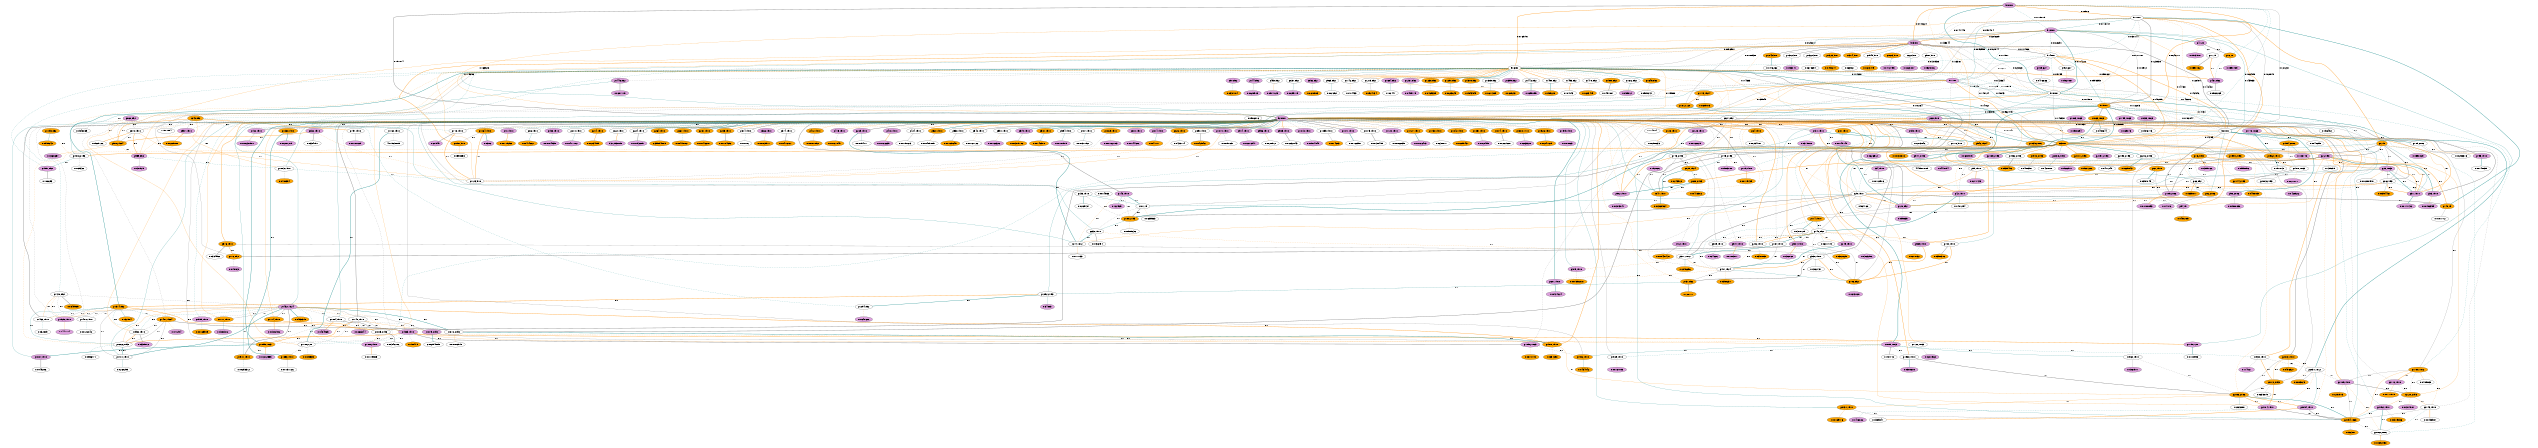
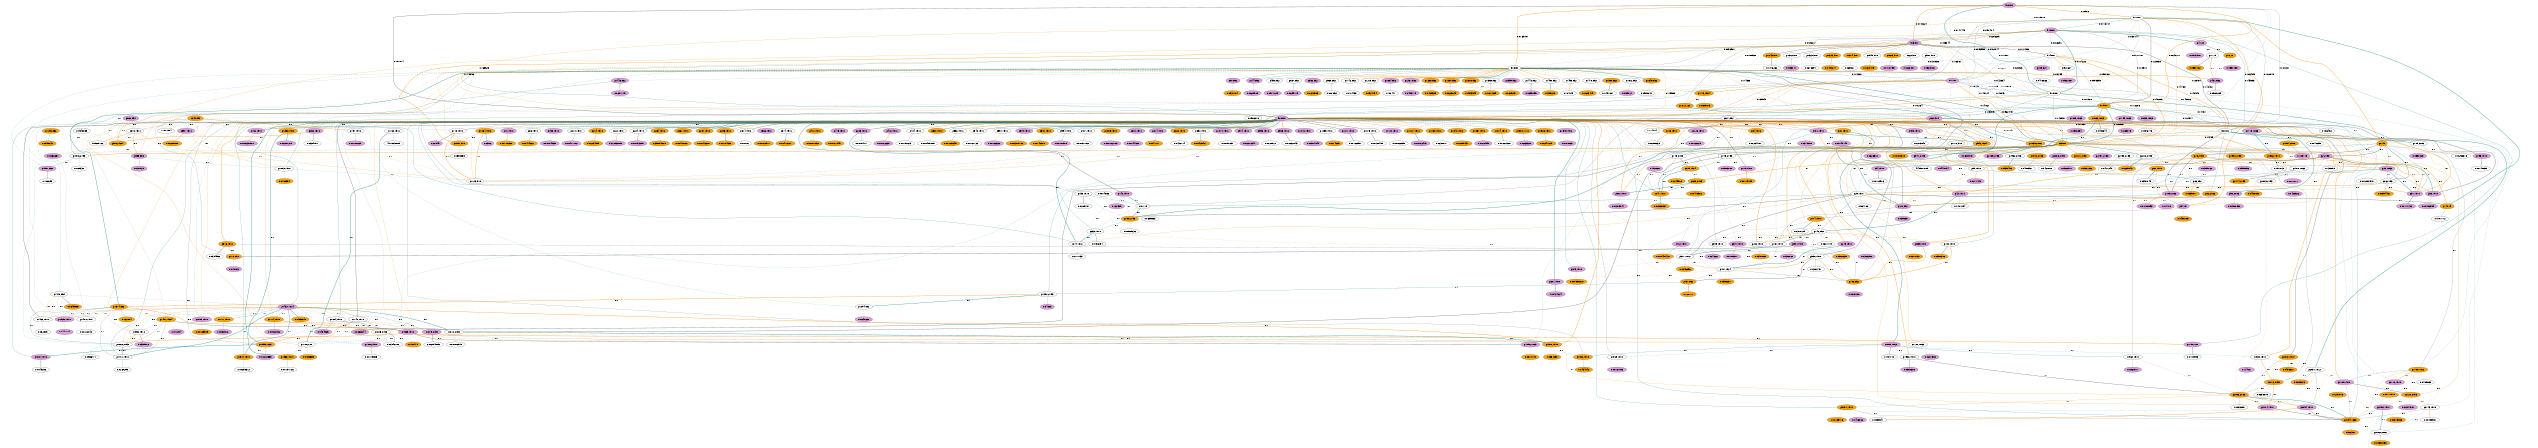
(2188, 118) -> (2188, 118)
(61, 145) -> (74, 137)
(914, 149) -> (914, 149)
